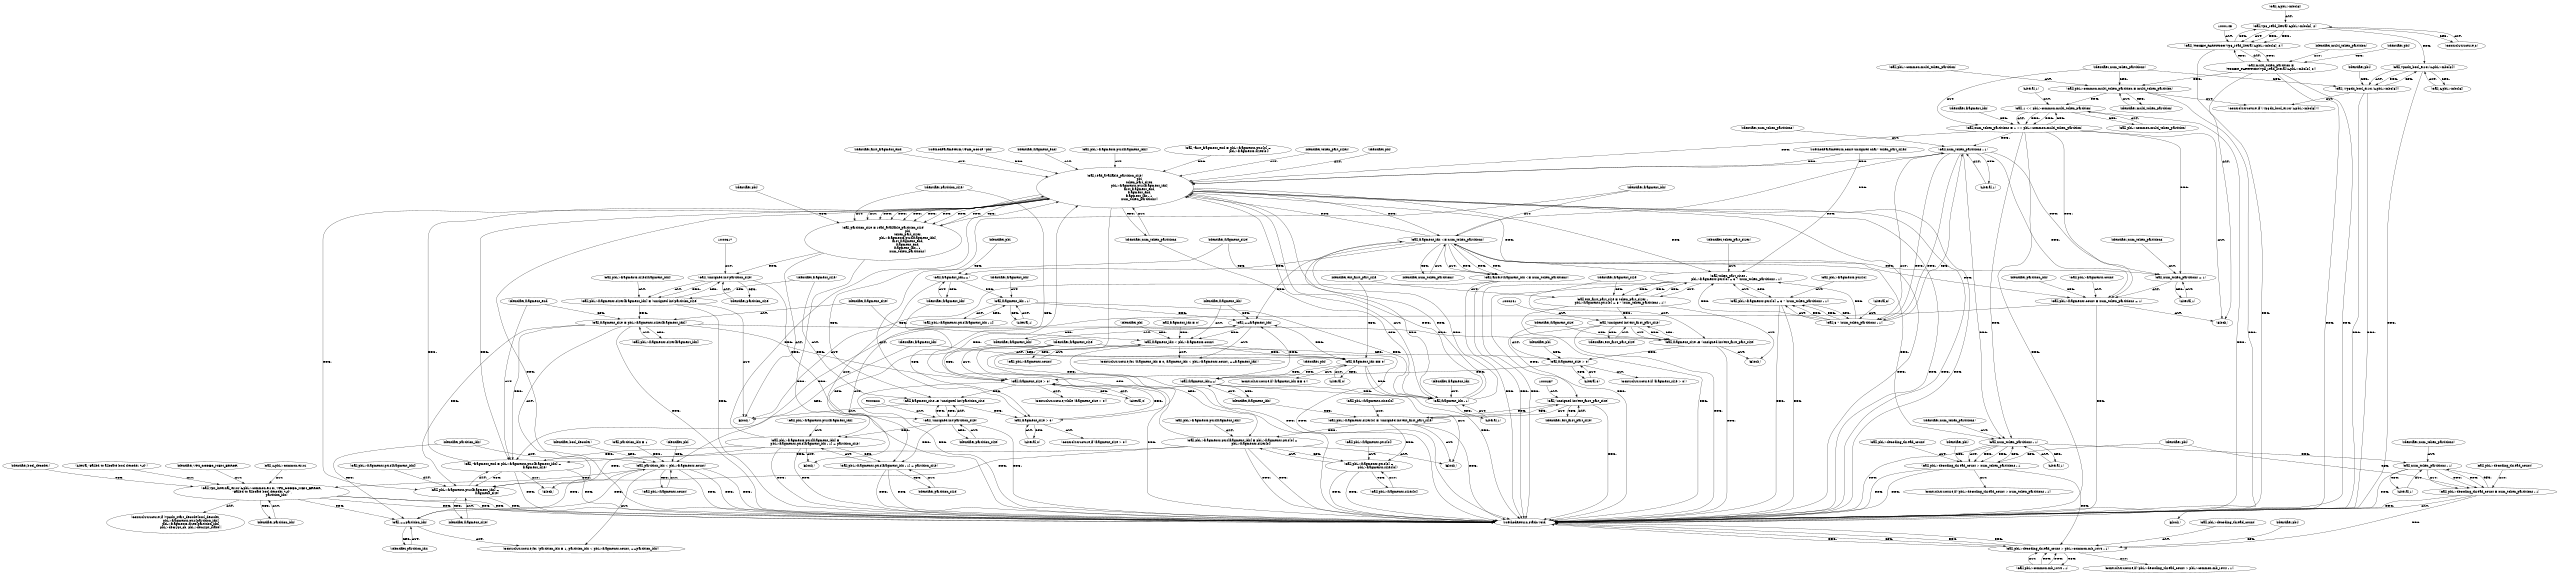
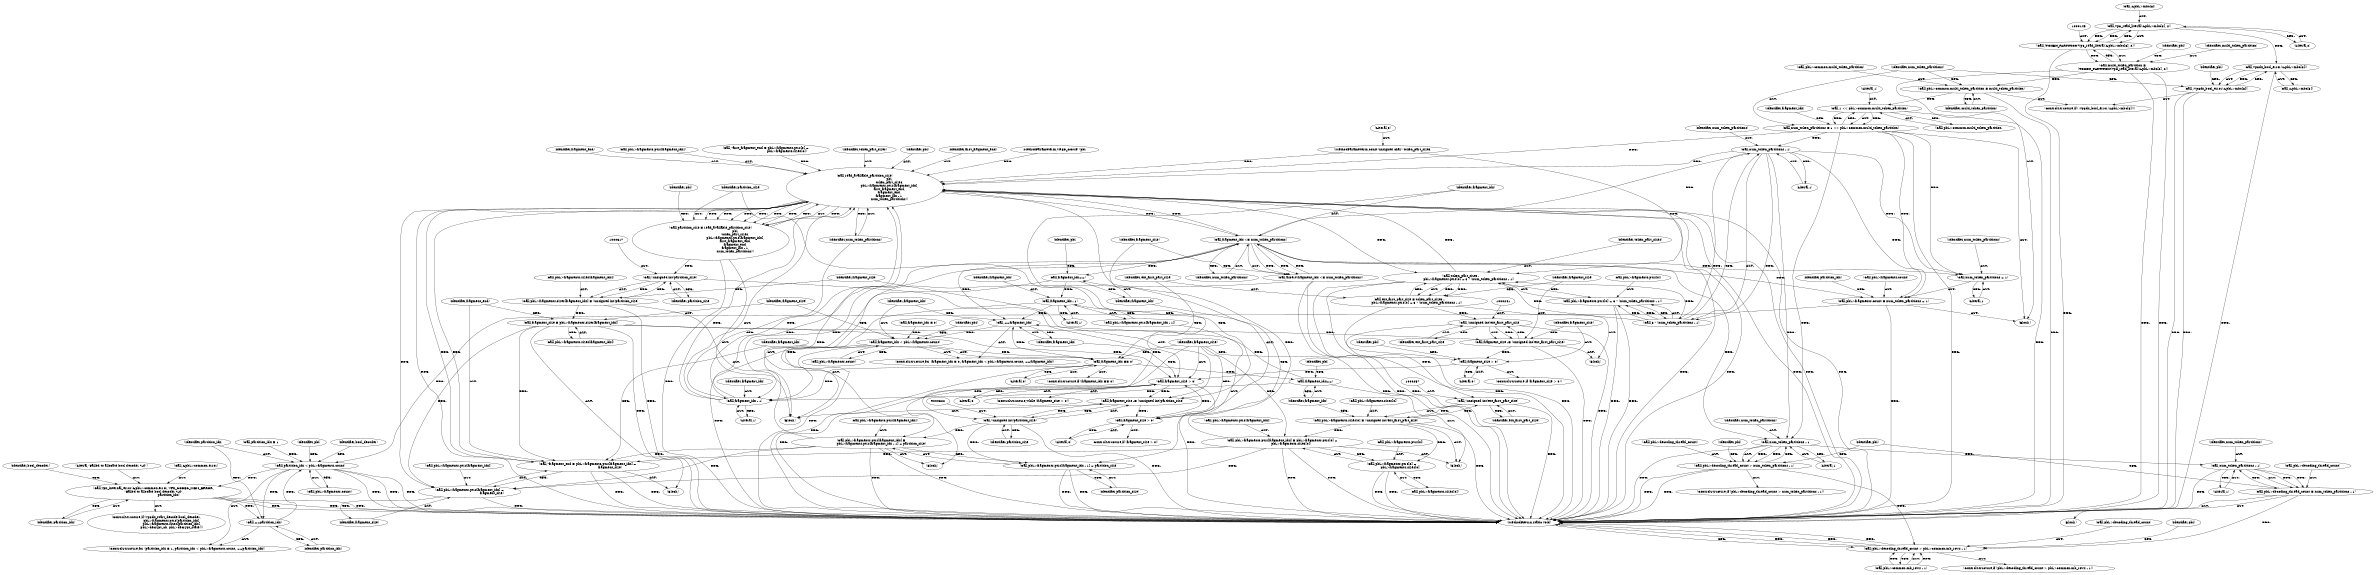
(2461, 46) -> (2302, 46)
(1869, 311) -> (1383, 138)
(208, 466) -> none
(2390, 506) -> (2206, 506)
